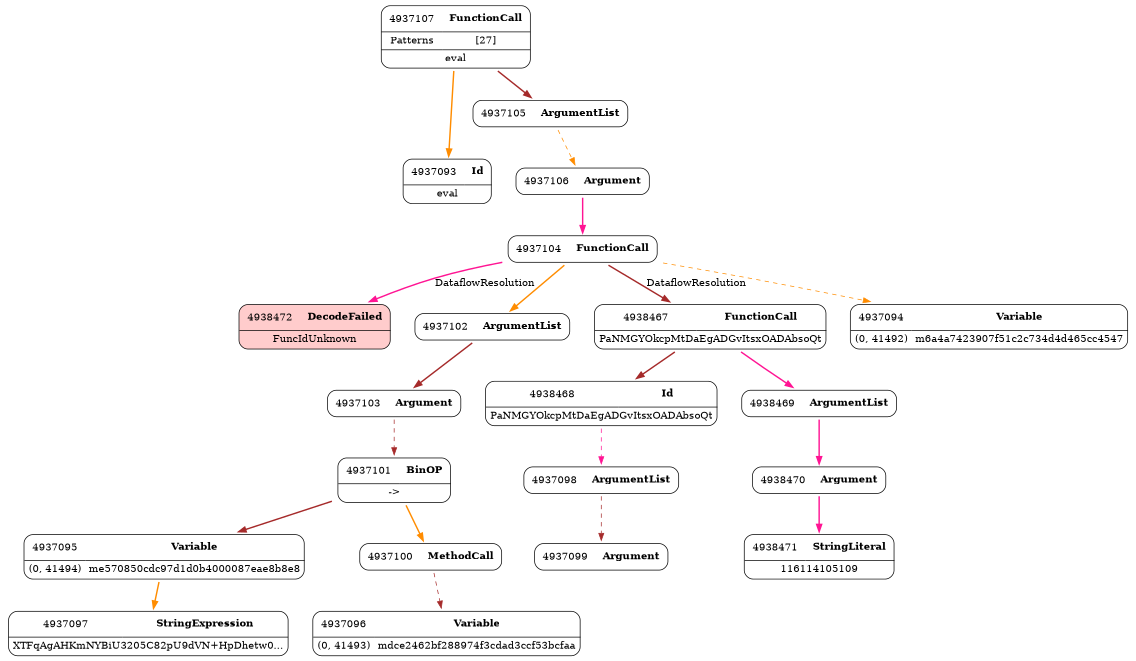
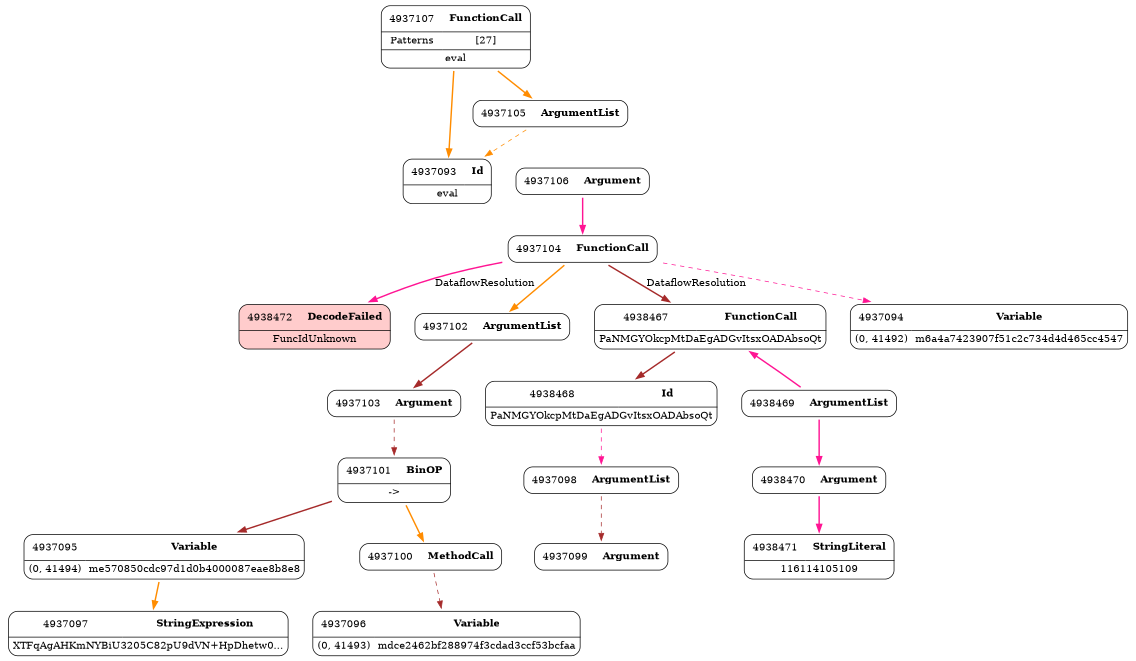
(512, 82) -> (512, 82)
(565, 144) -> (509, 141)
(763, 281) -> (763, 281)
(764, 368) -> (779, 371)
